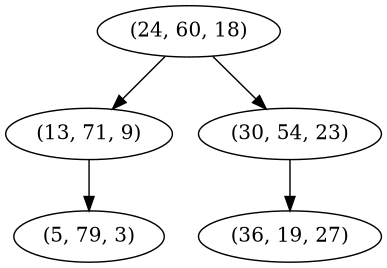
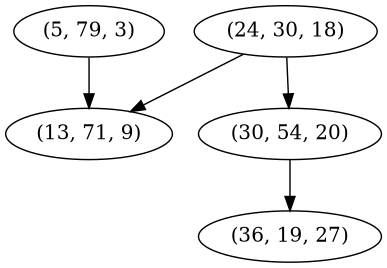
(189, 31) -> (286, 31)
(290, 134) -> (290, 134)
(89, 178) -> (89, 76)
